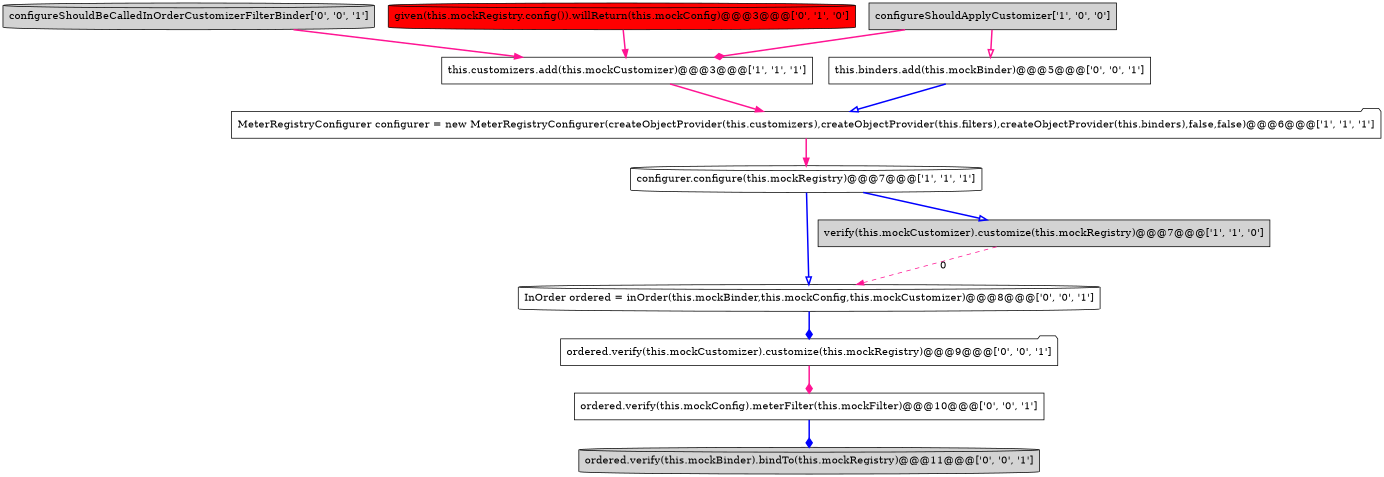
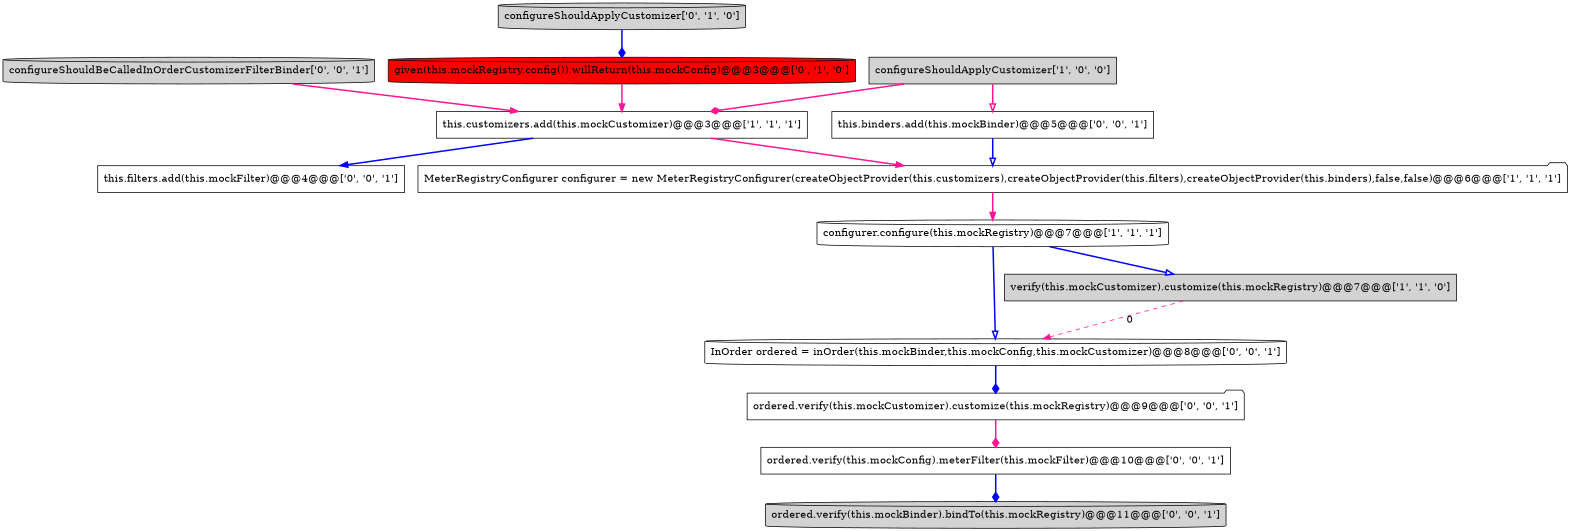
none -> (622, 16)
none -> (251, 179)
